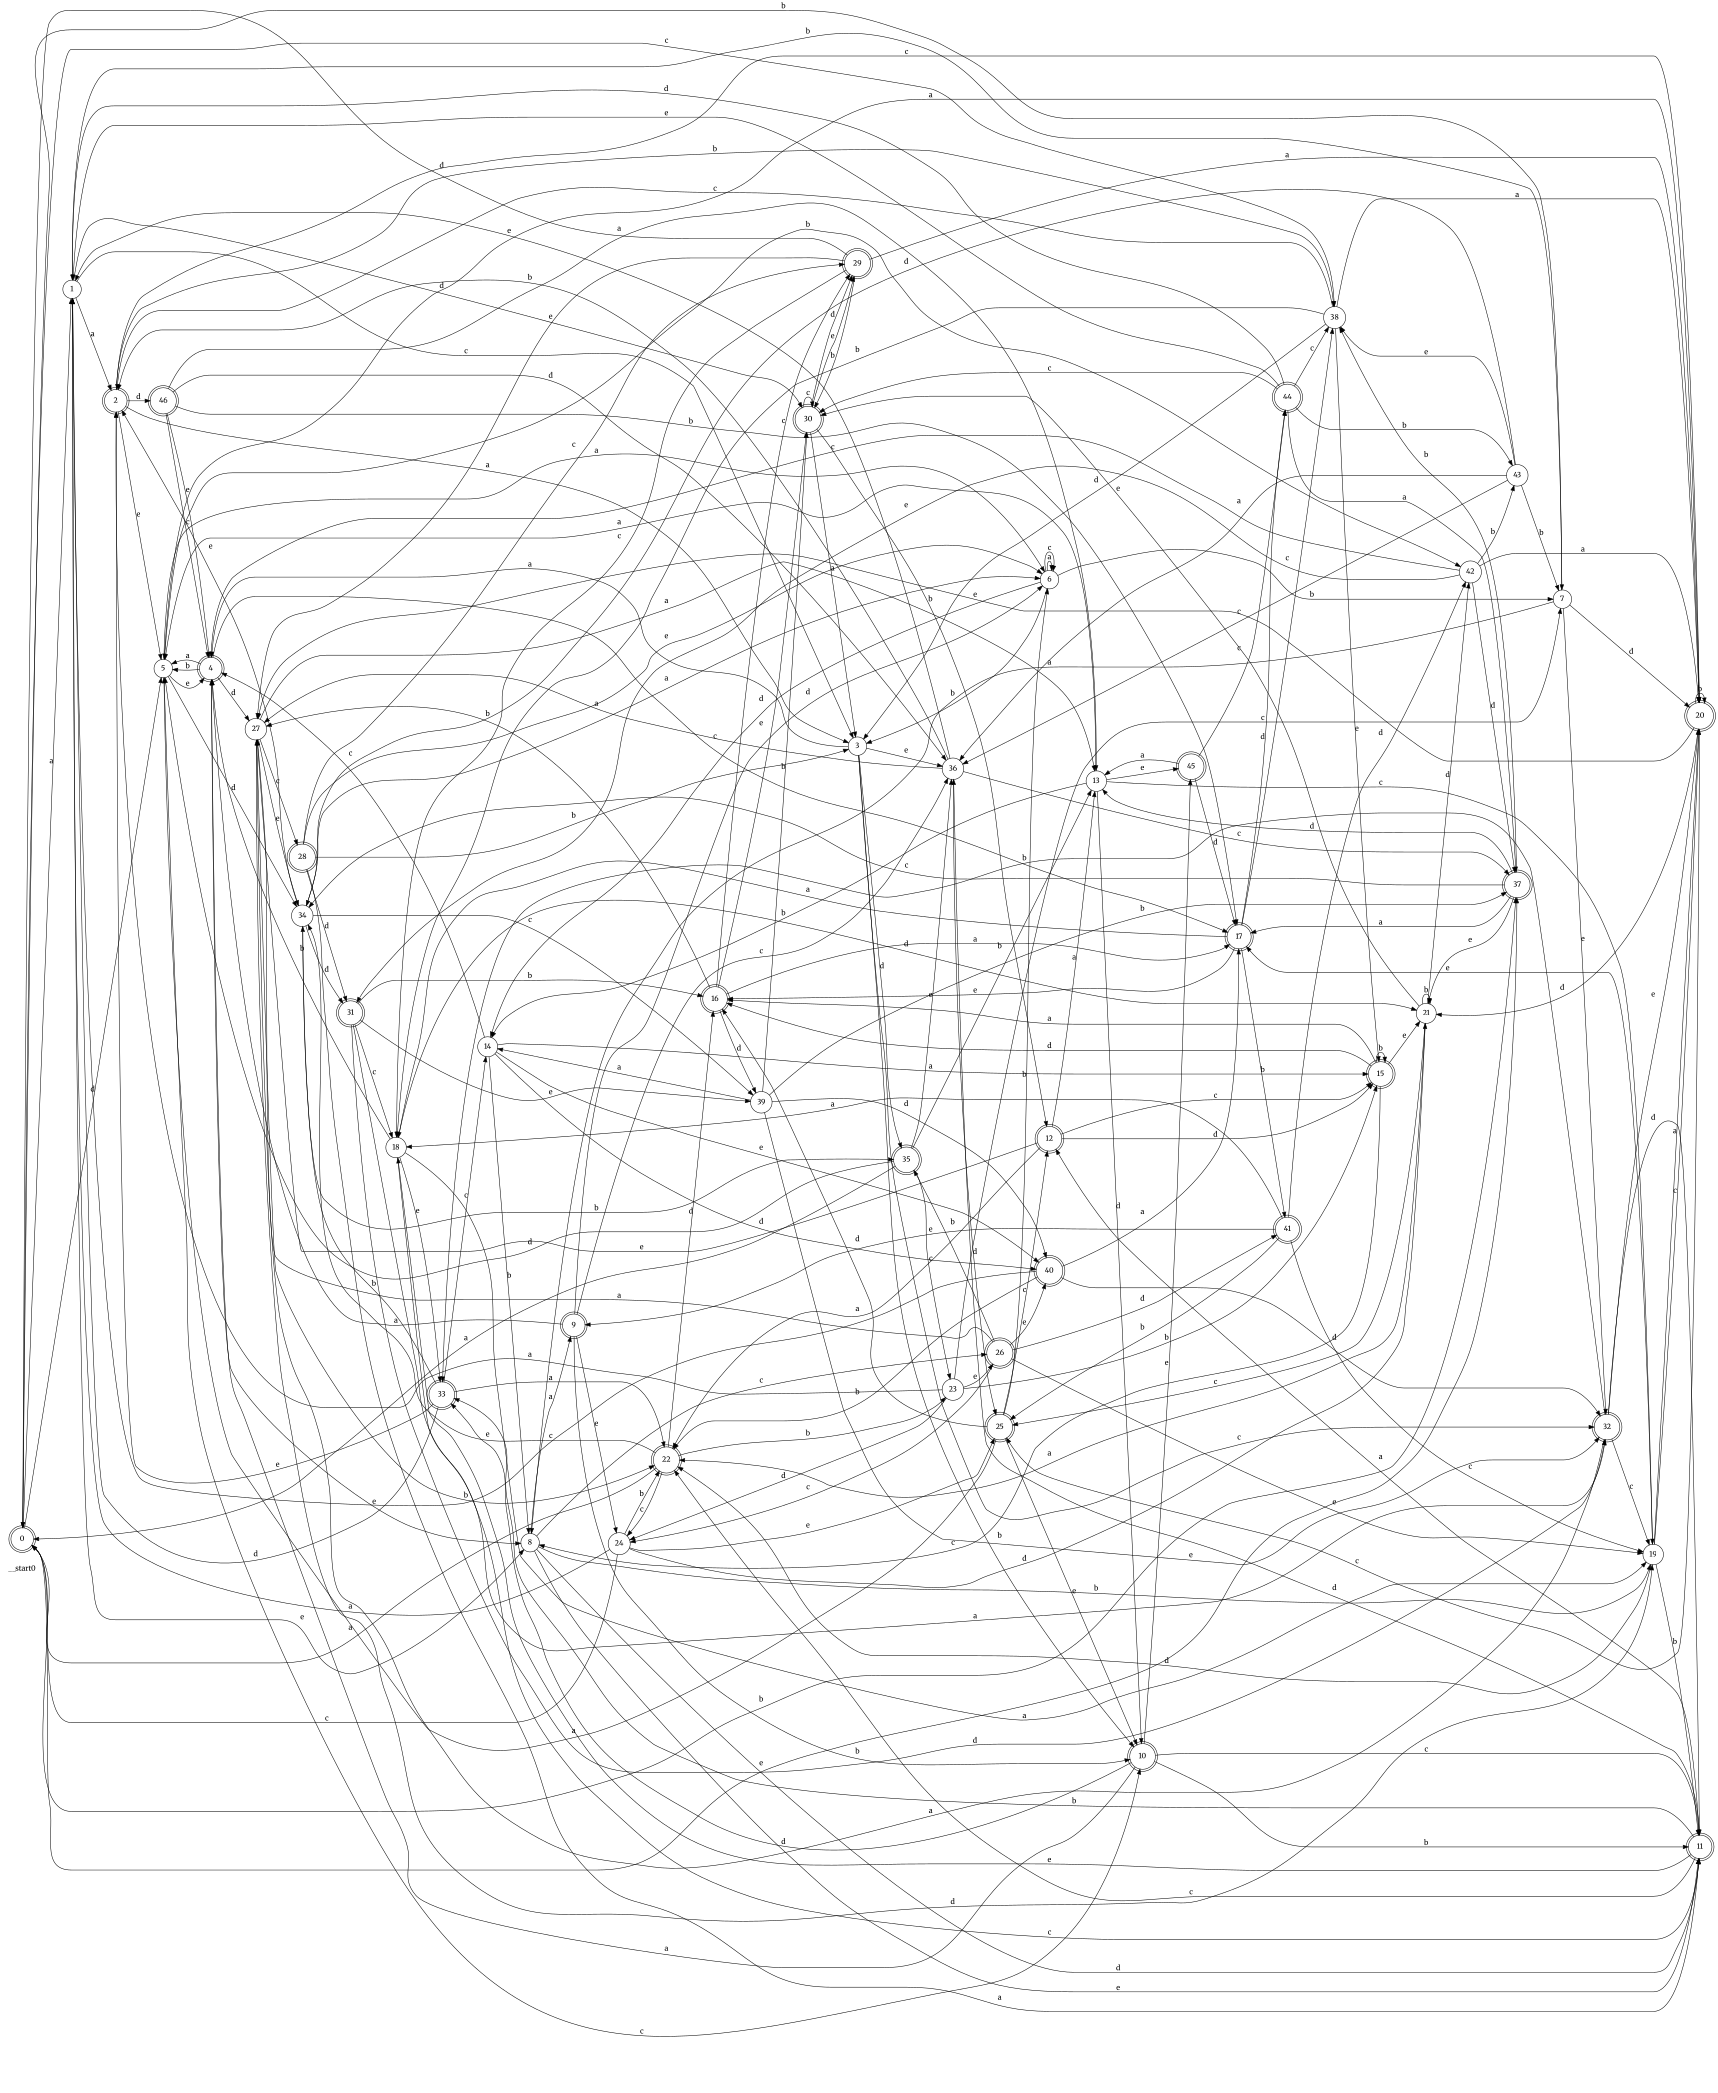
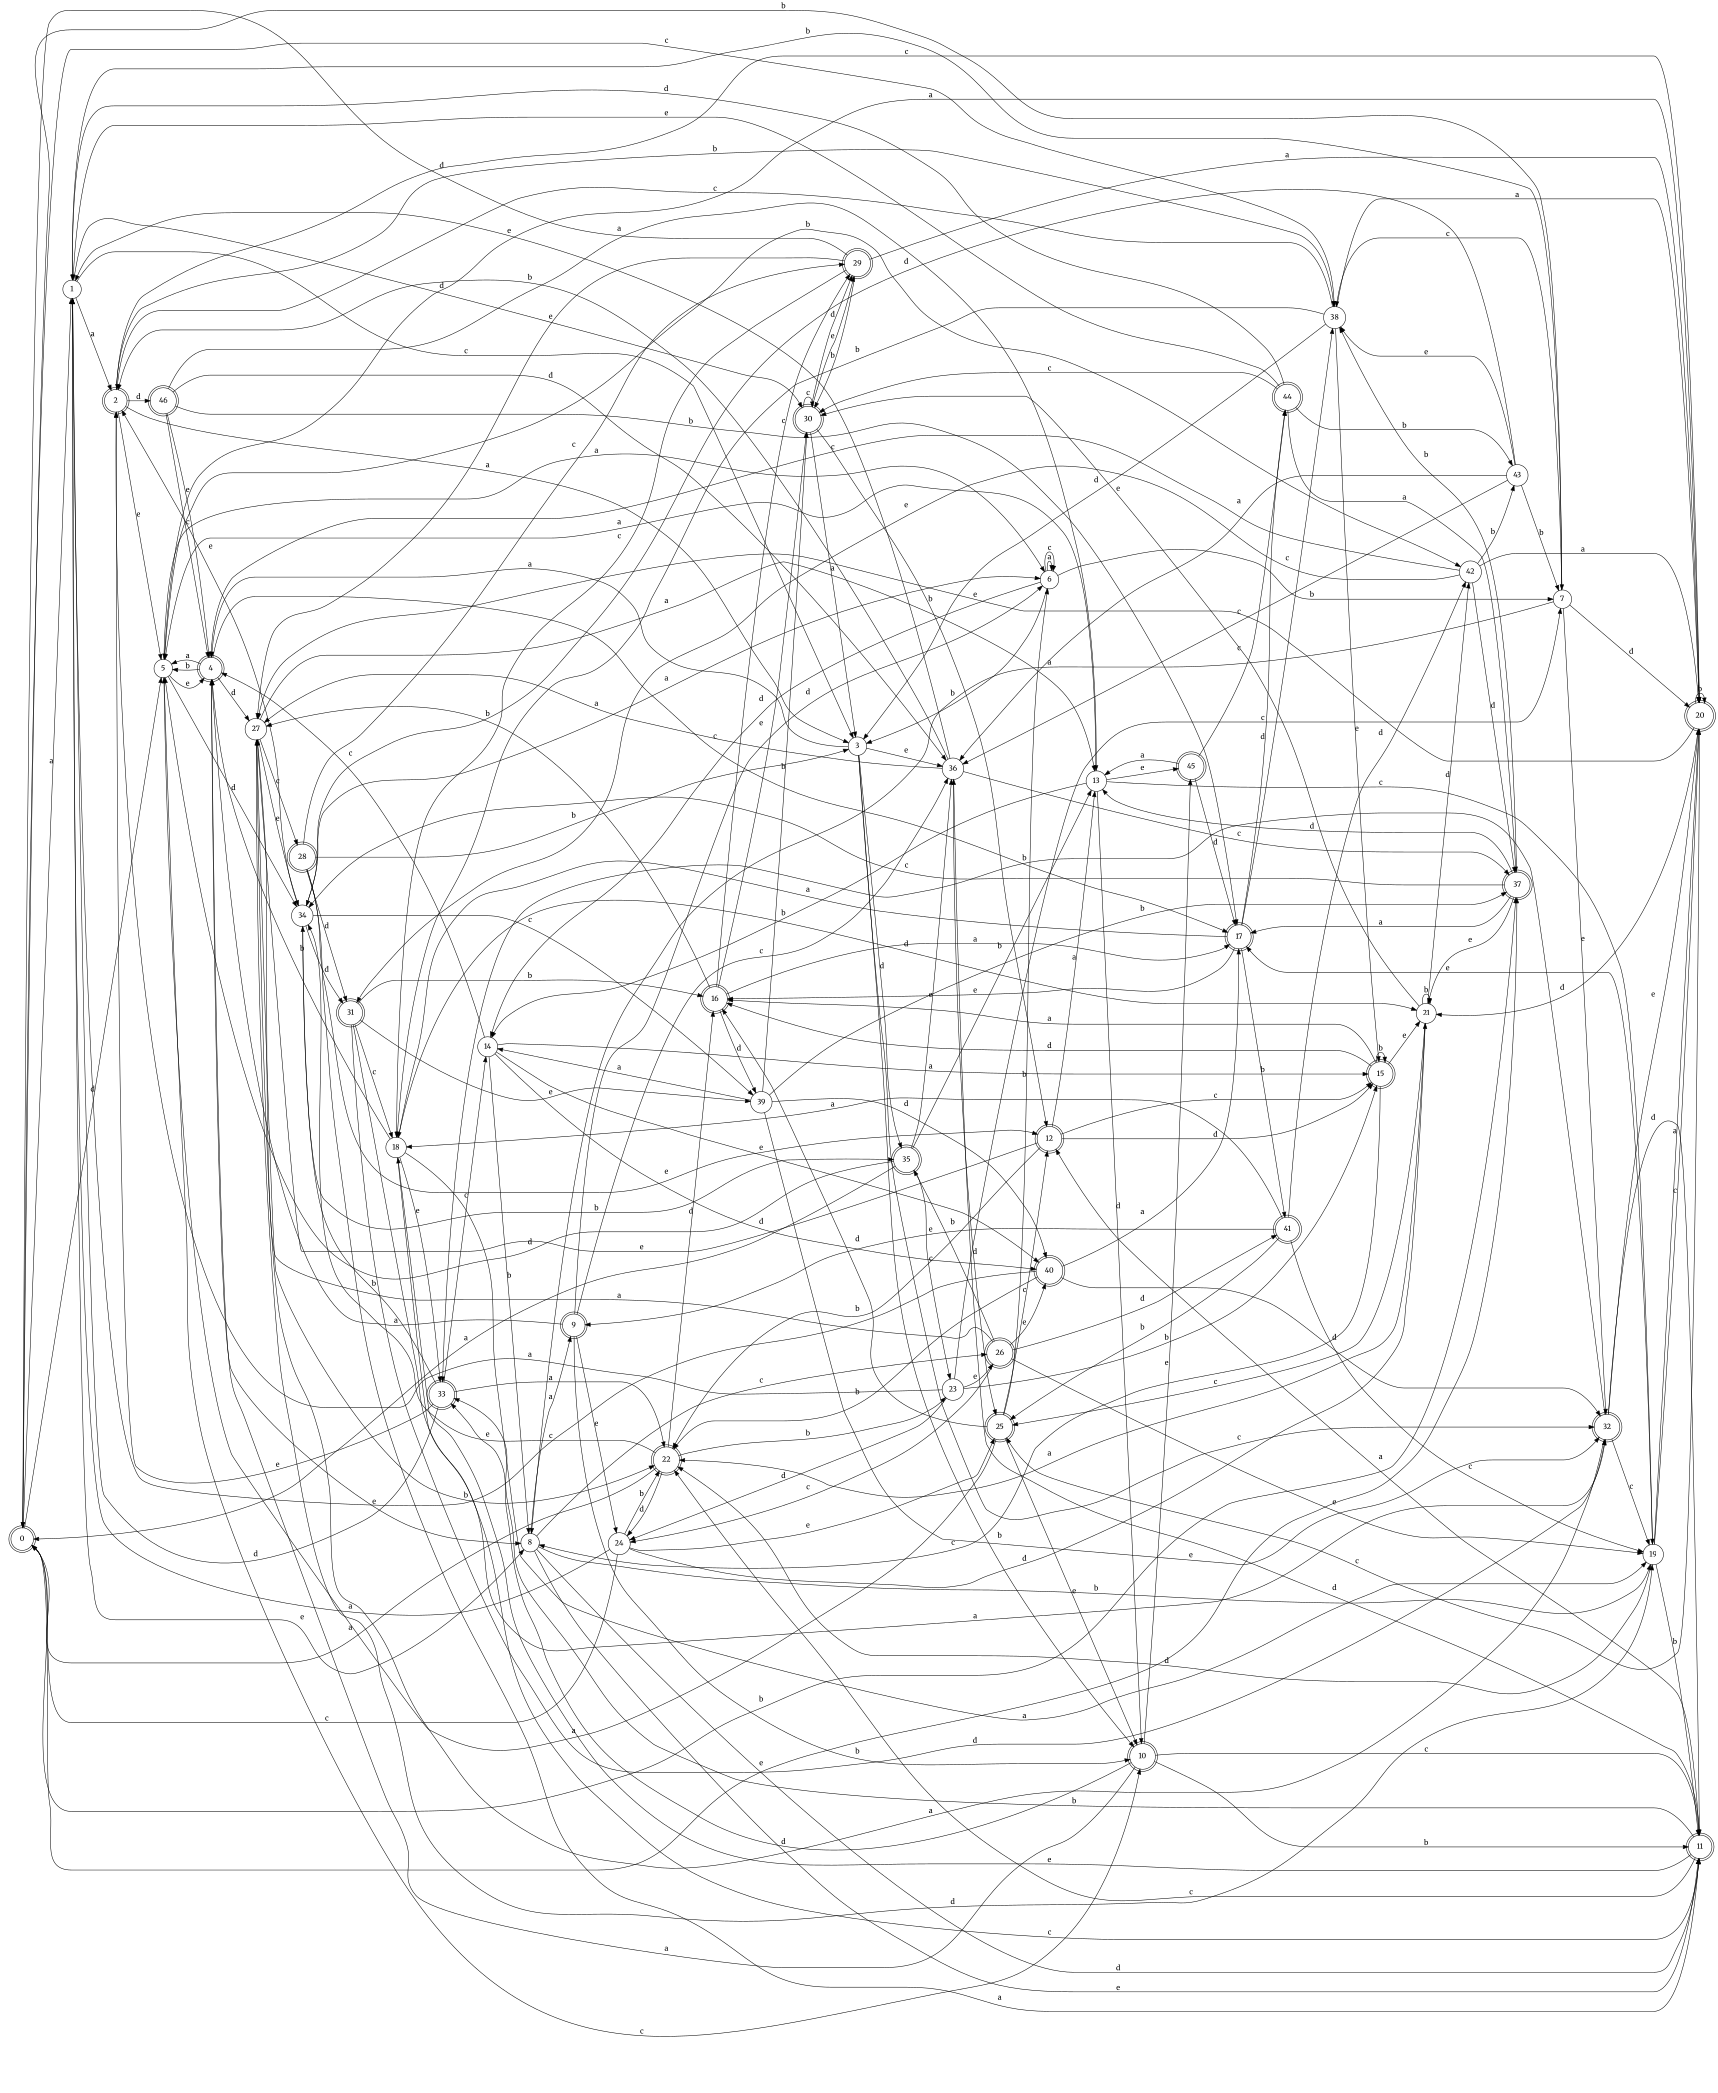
(1310, 359) -> (1542, 301)
(650, 660) -> (549, 1193)
(857, 1309) -> (857, 1309)
(642, 1510) -> (642, 1510)
(22, 1569) -> none
